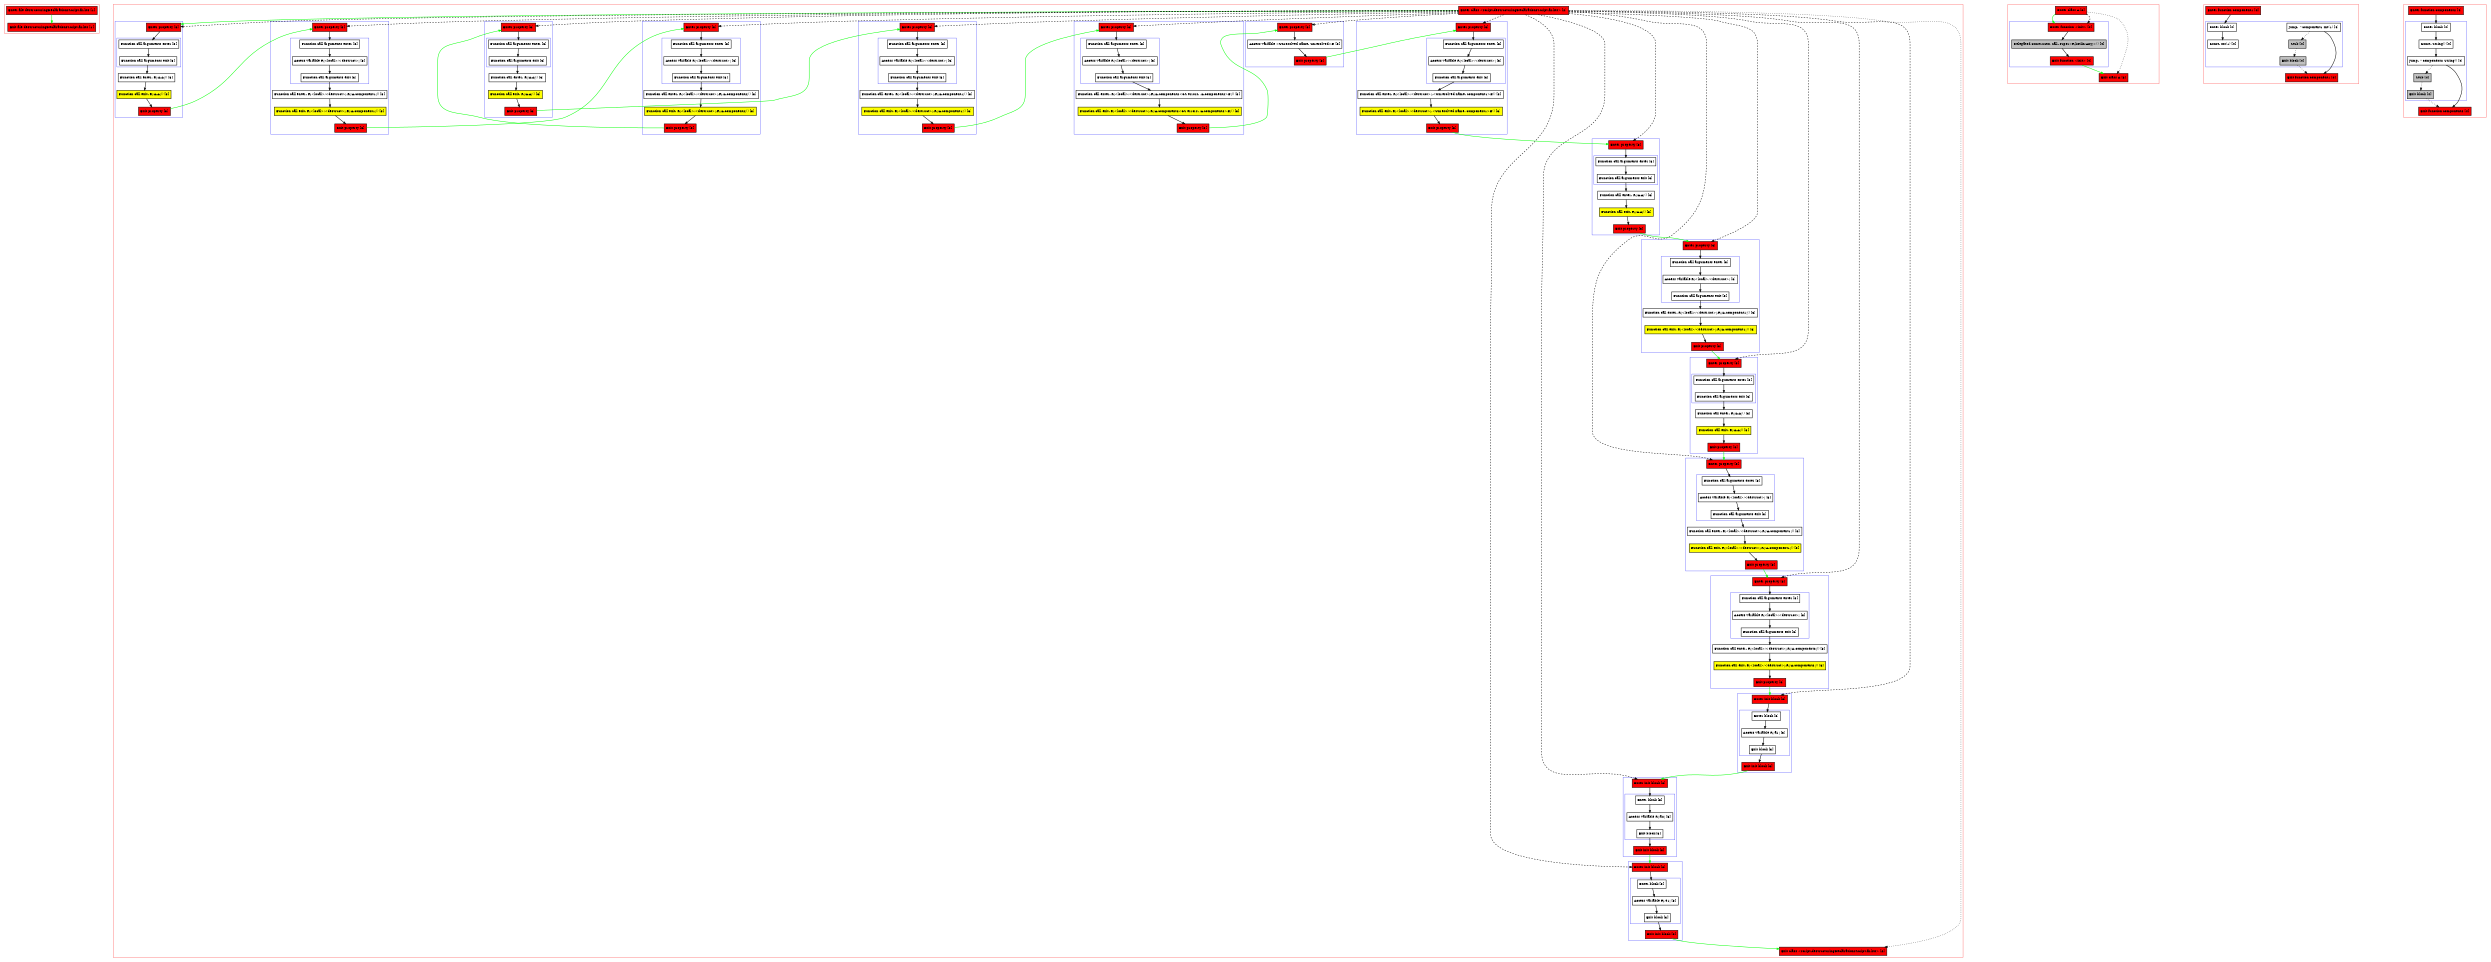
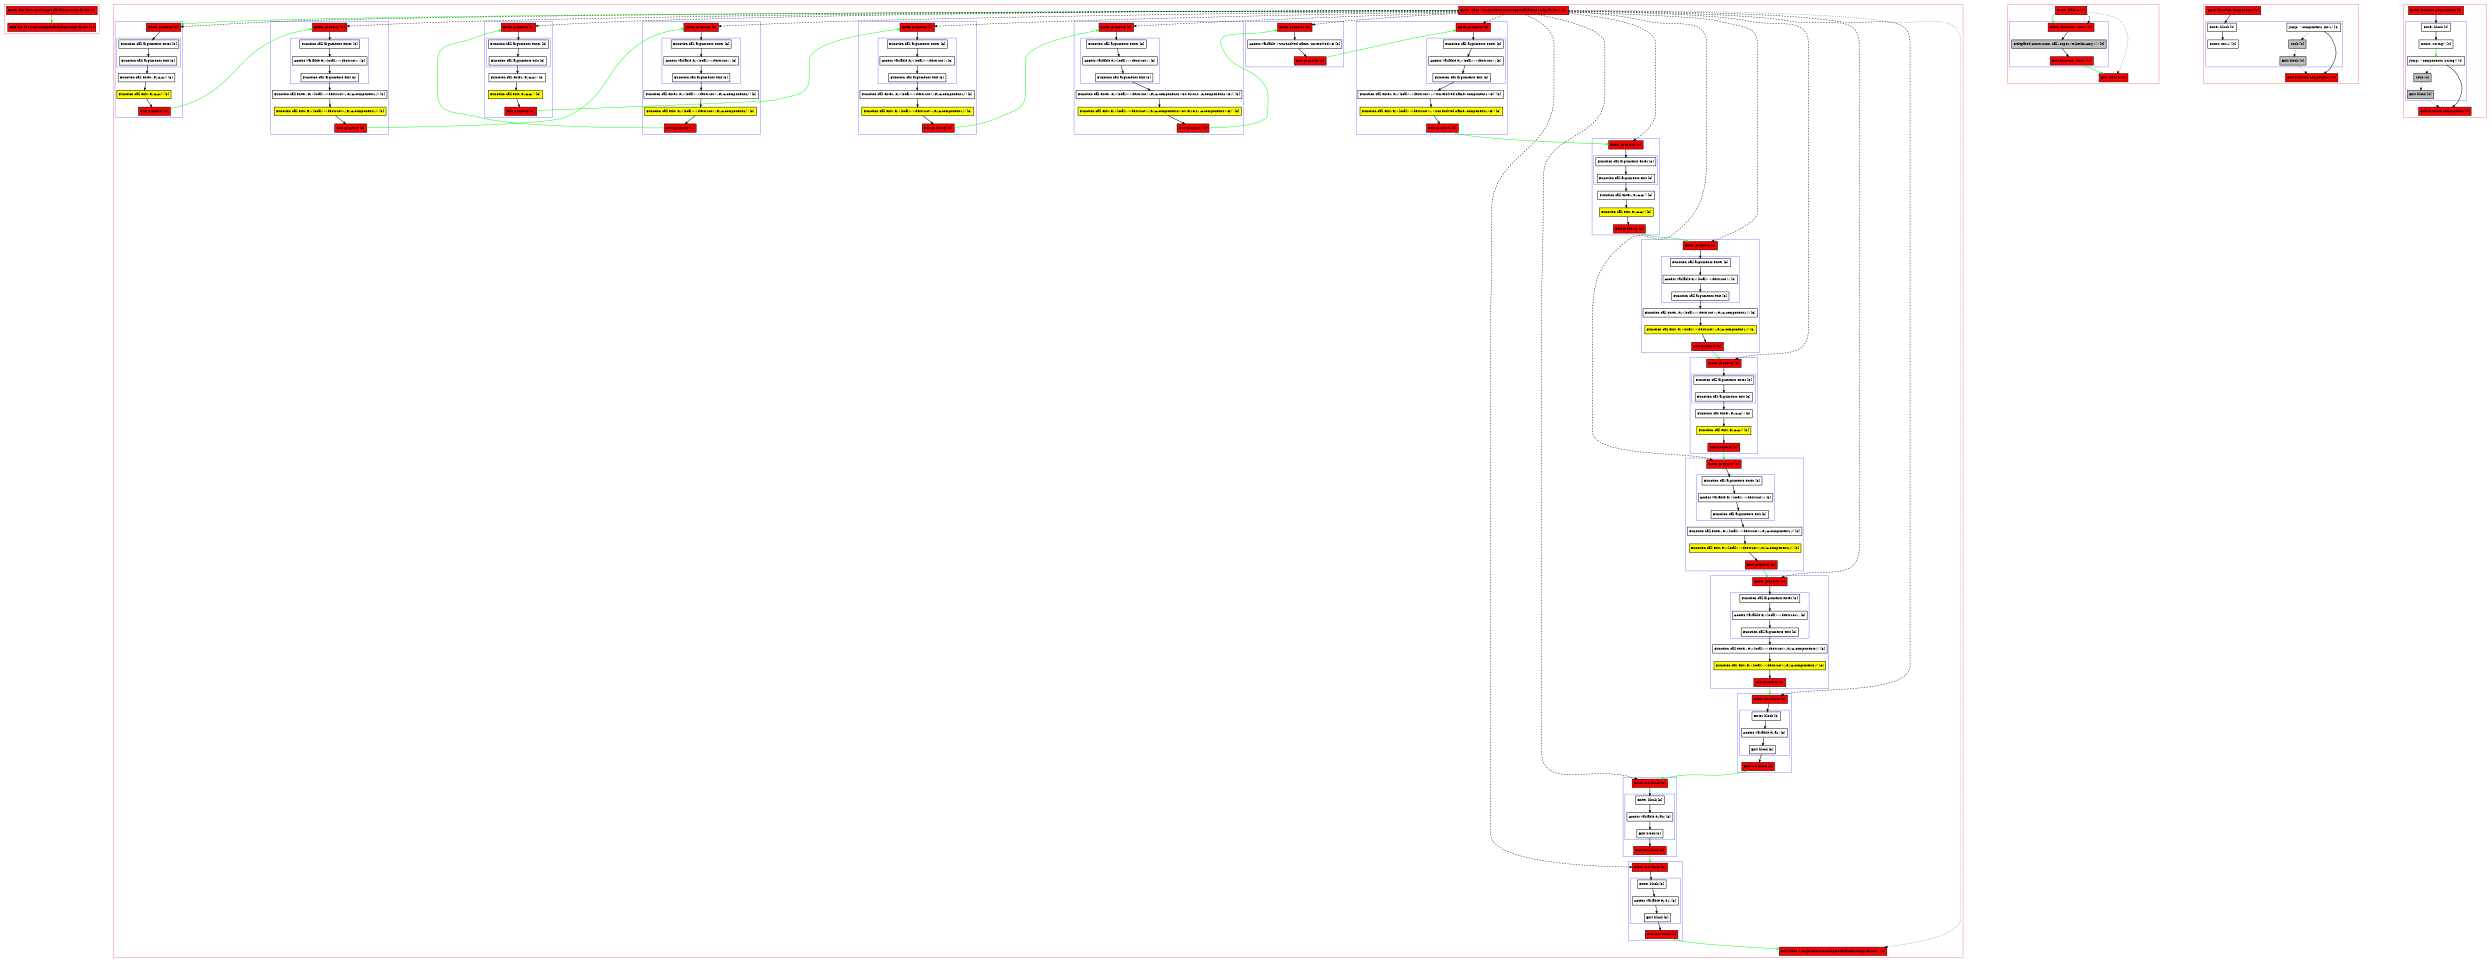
(2436, 51) -> (2436, 51)
